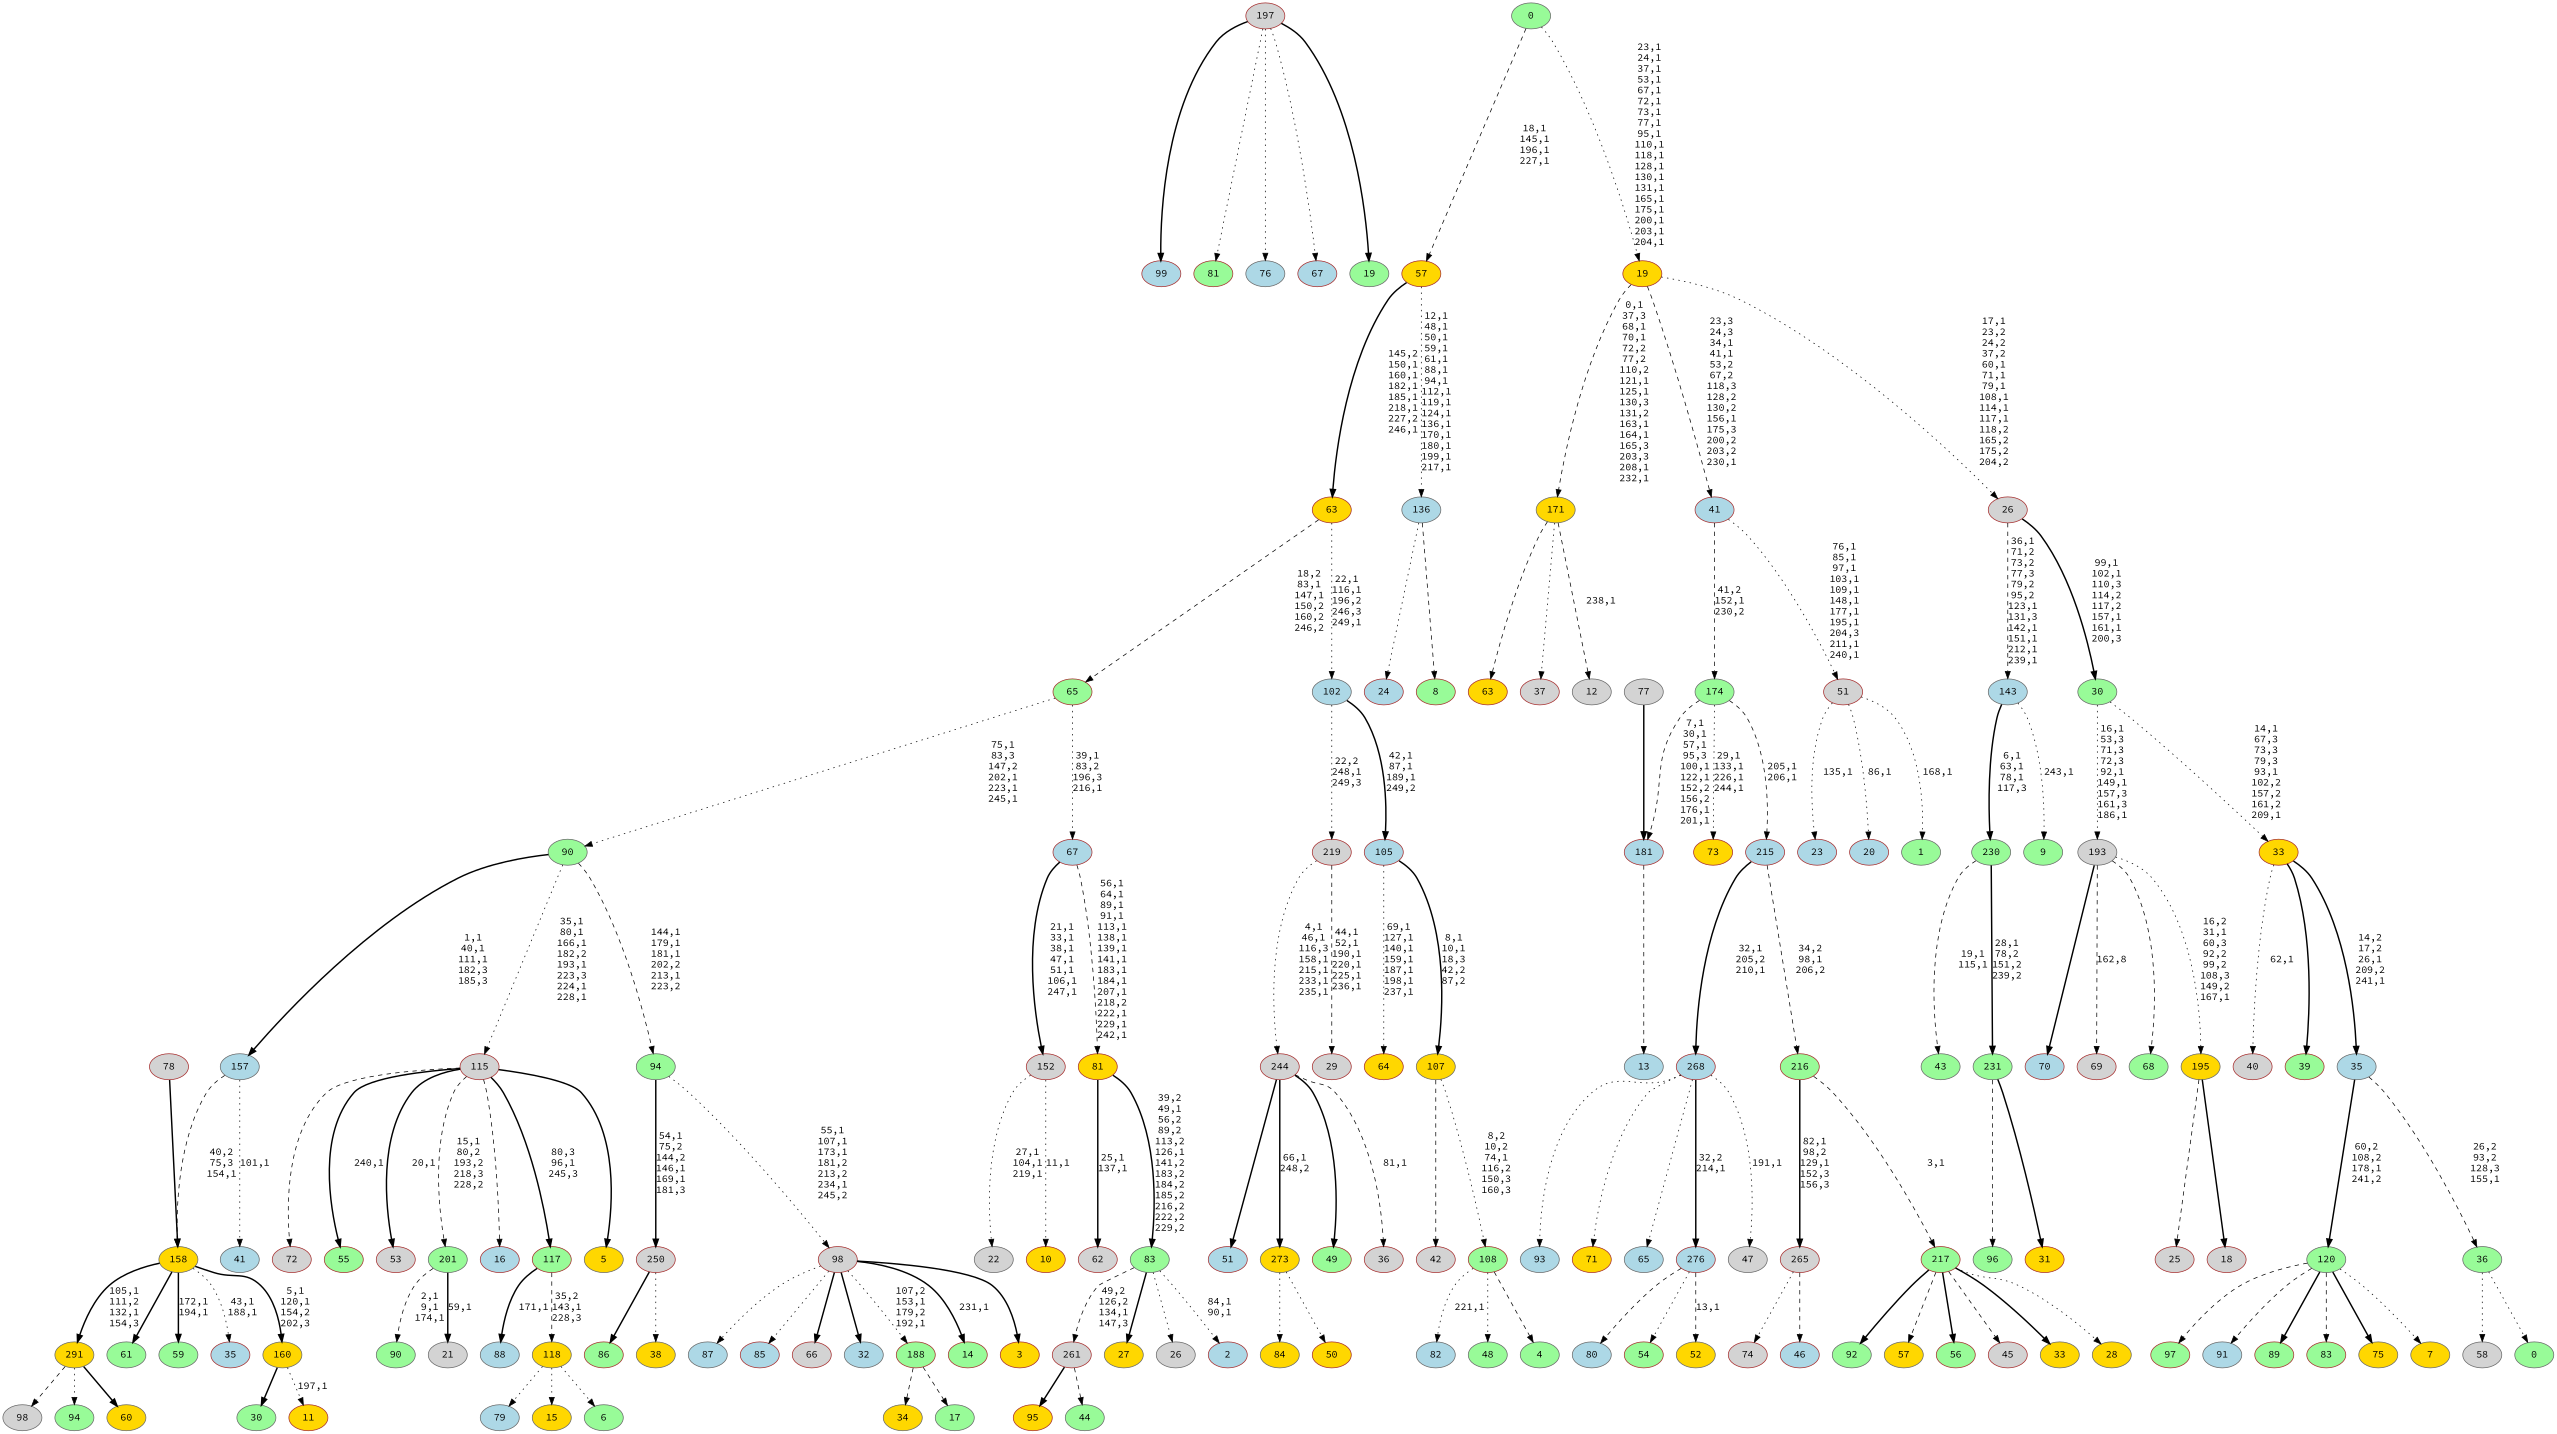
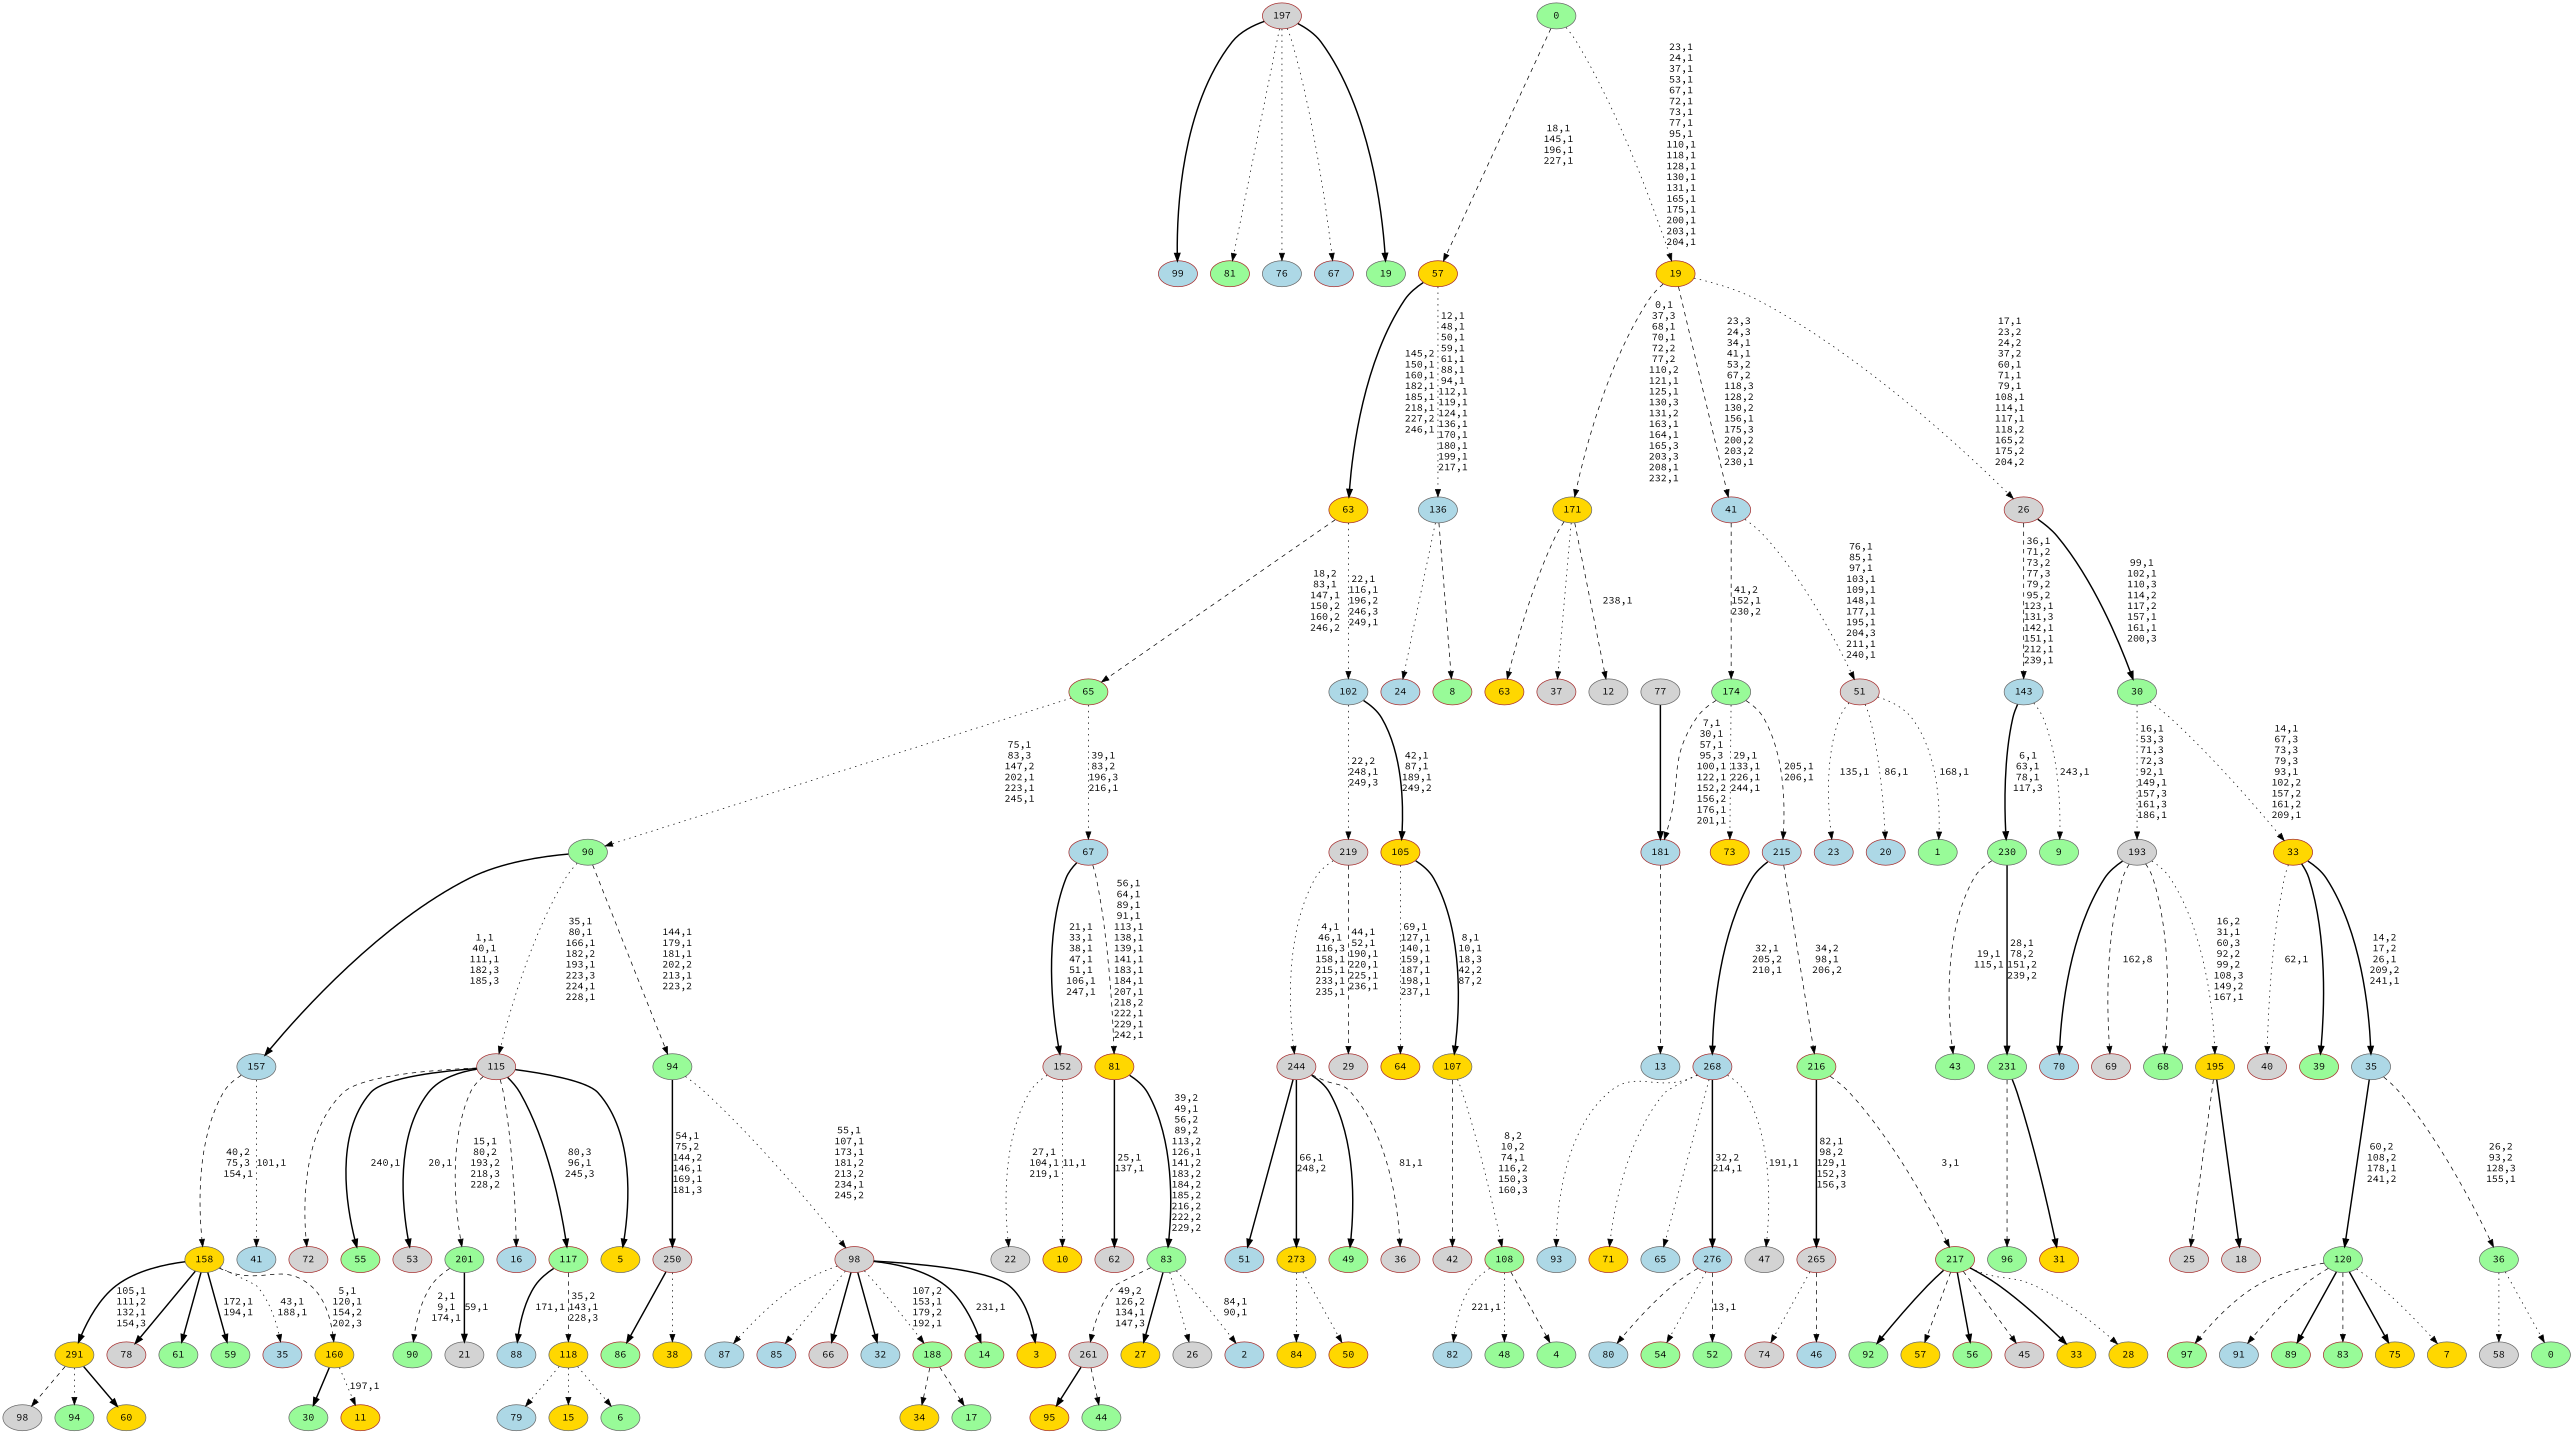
(1384, 852) -> (1400, 852)
(174, 1160) -> (168, 1304)
(255, 1281) -> (293, 1276)
(1696, 1355) -> (1712, 1355)
